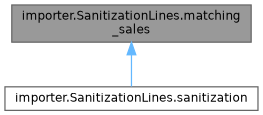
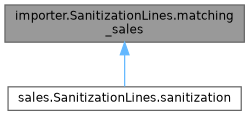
(131, 99) -> (125, 99)
